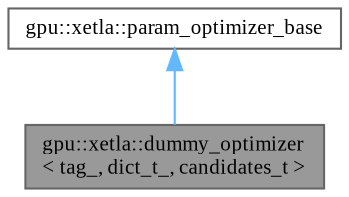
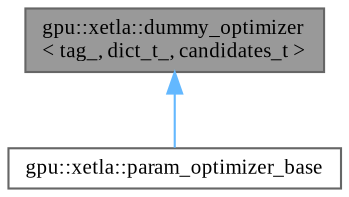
(175, 98) -> (175, 121)
